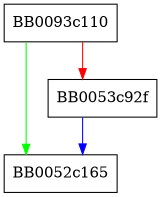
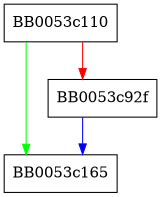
(61, 23) -> (61, 23)
(61, 174) -> (61, 174)
